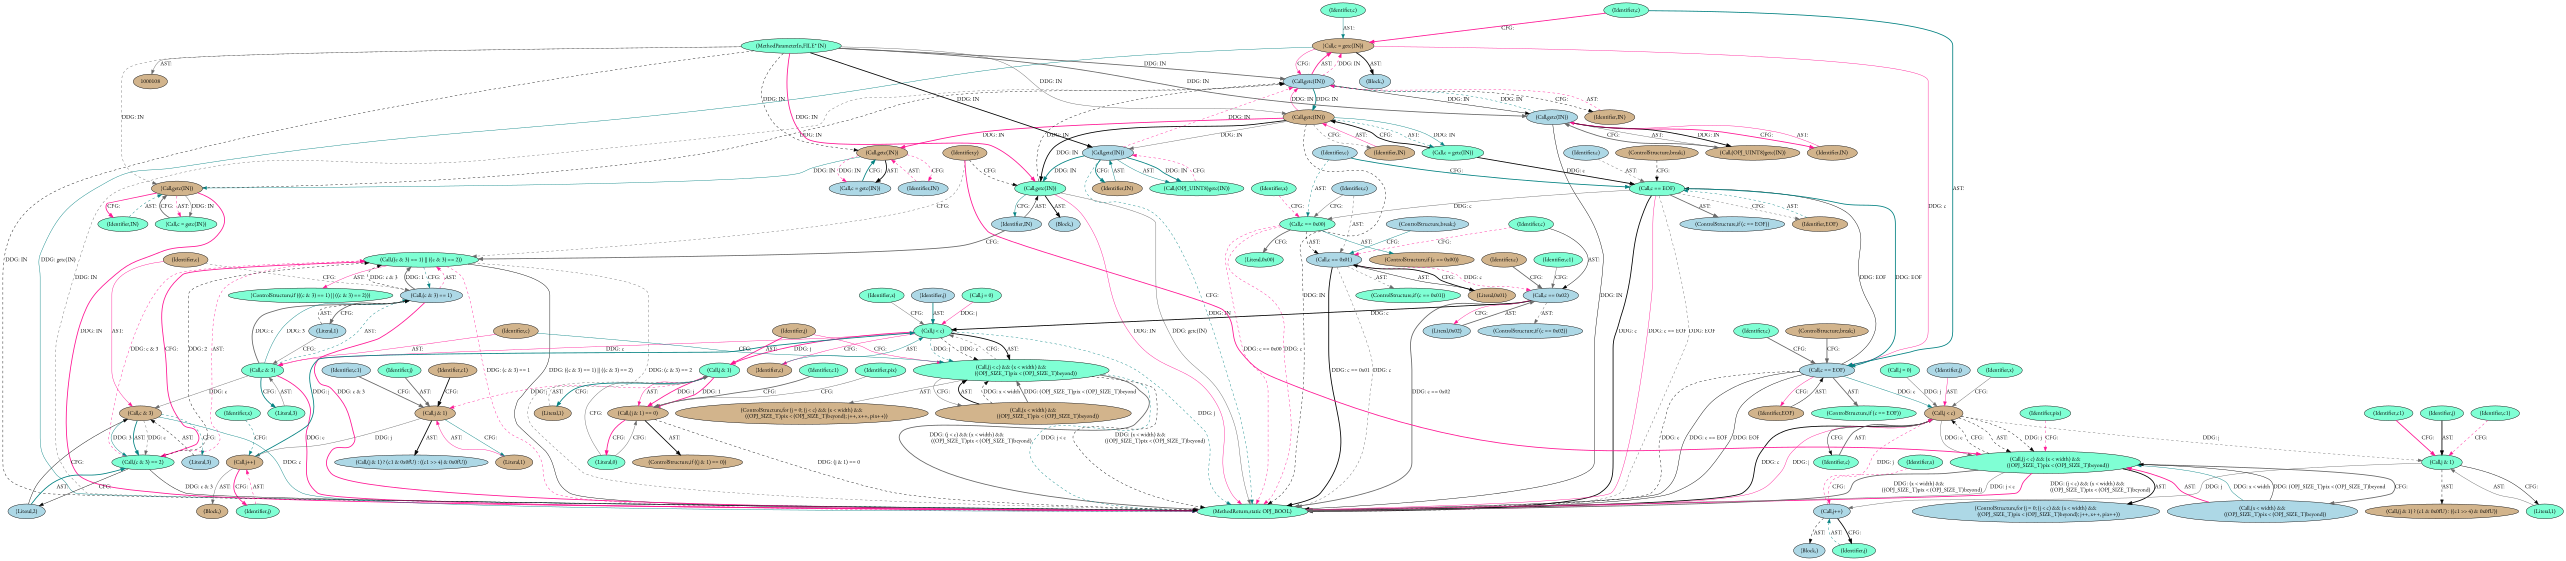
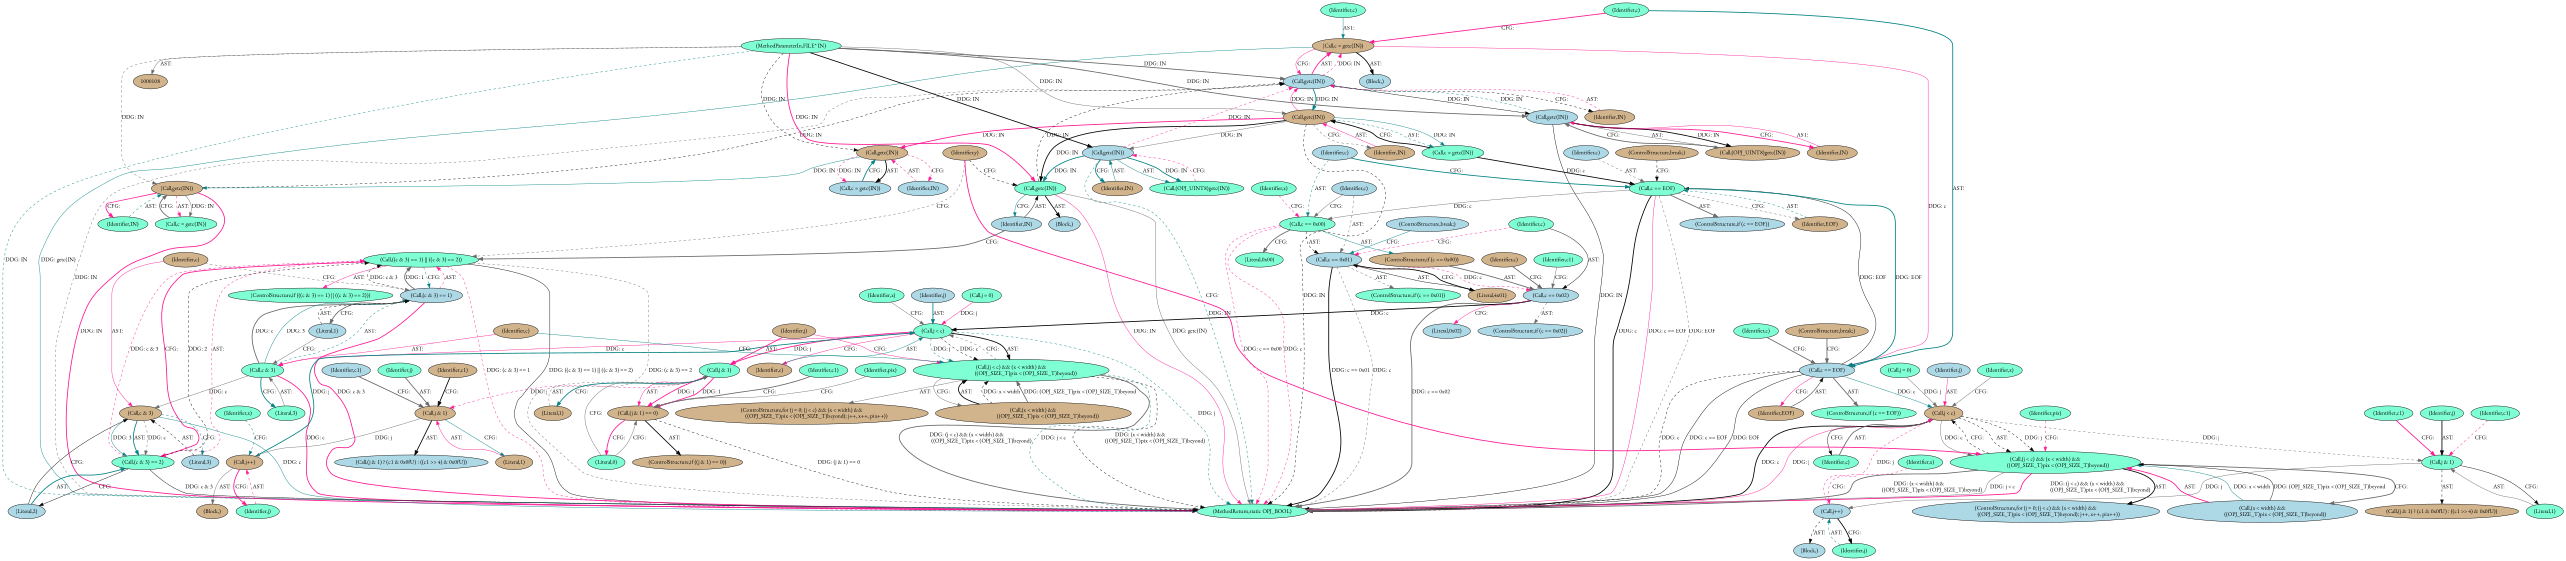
(1492, 295) -> (1492, 295)
(1496, 314) -> (1490, 276)
(3, 452) -> (3, 452)
